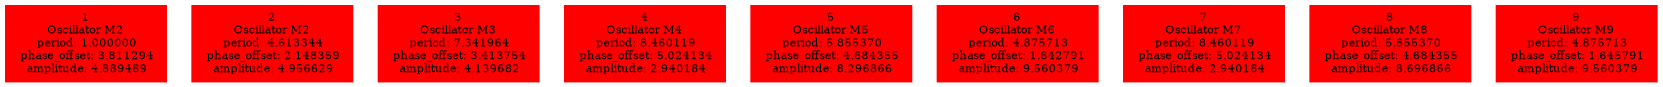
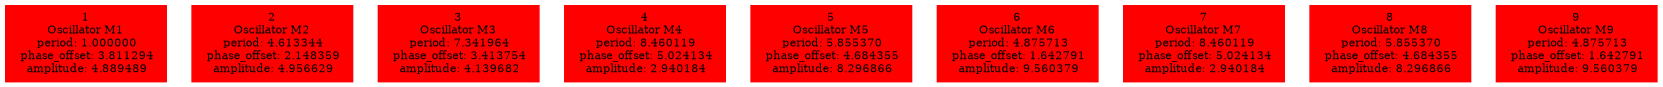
(86, 30) -> (86, 30)
(1577, 56) -> (1577, 56)
(1390, 69) -> (1390, 69)
